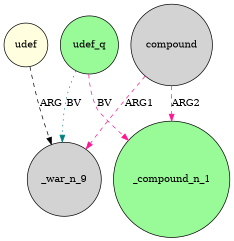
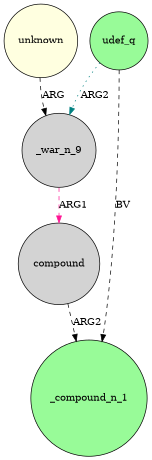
(26, 45) -> (41, 41)
(172, 100) -> (71, 319)
(74, 104) -> (95, 95)
(98, 109) -> (116, 203)
(117, 109) -> (59, 202)
